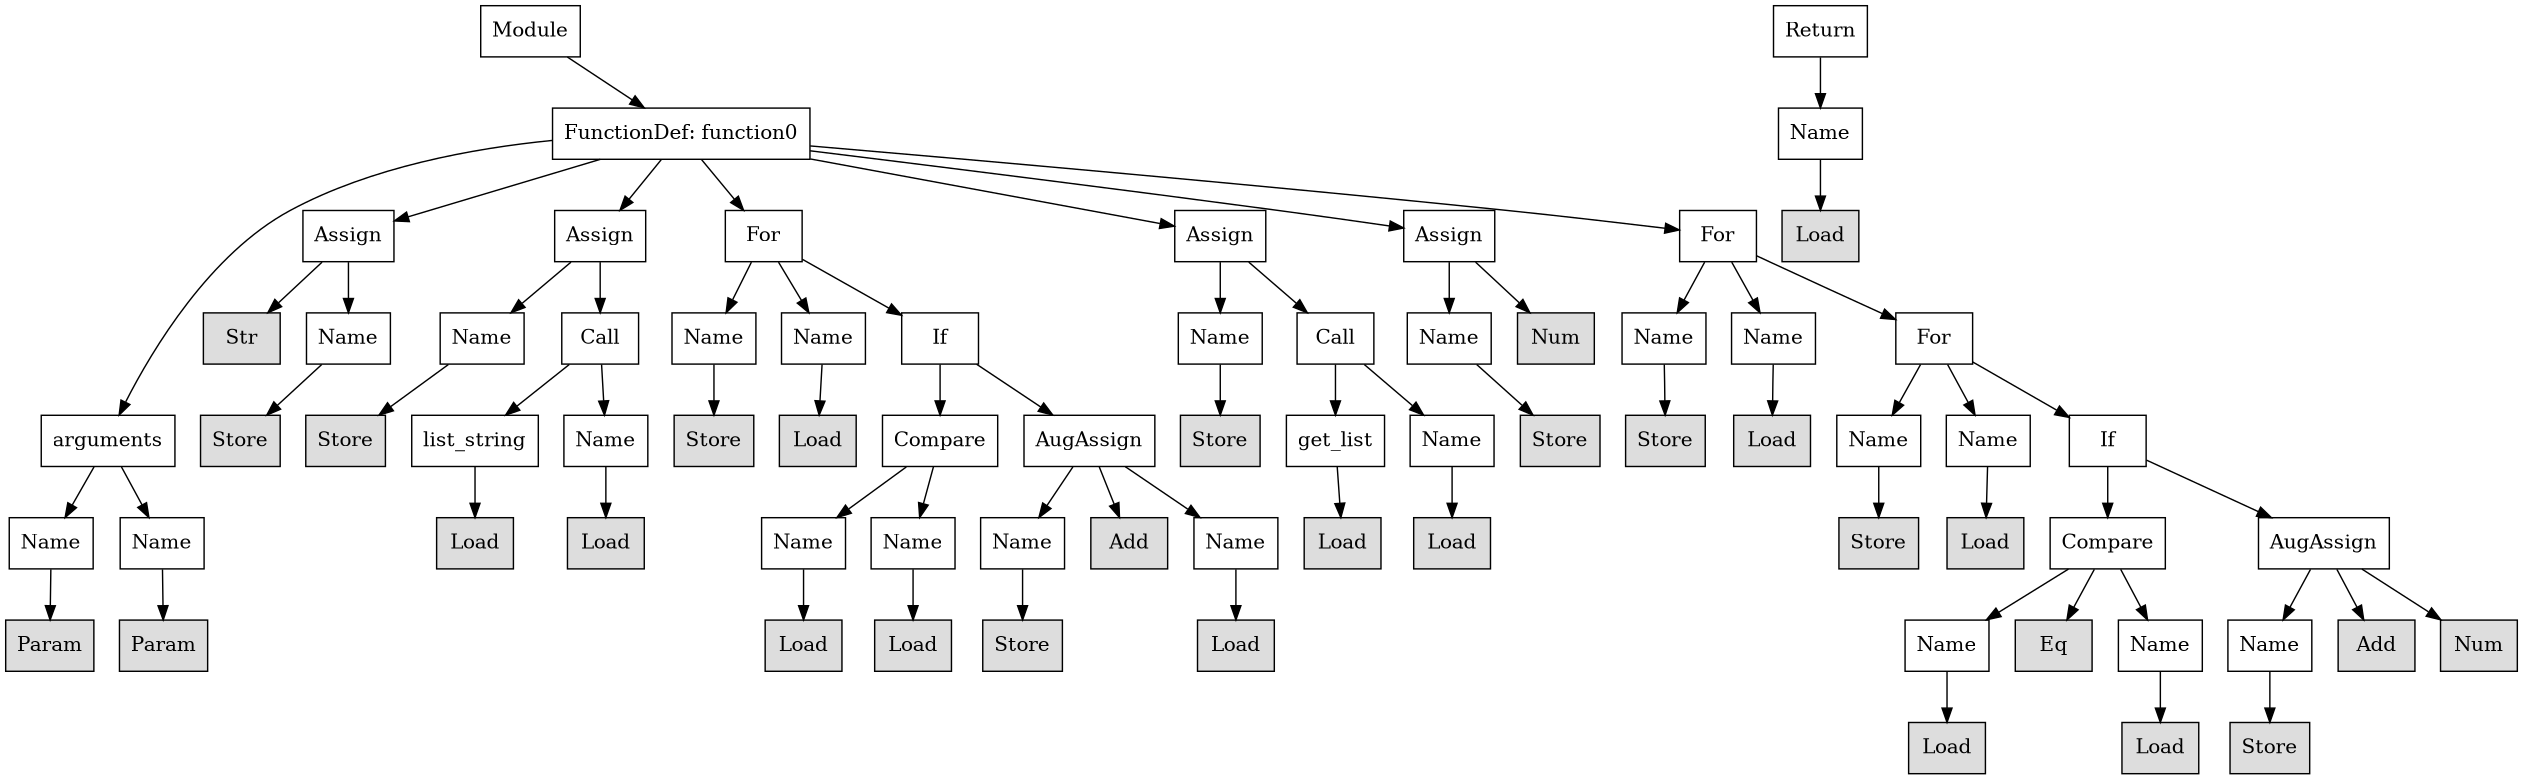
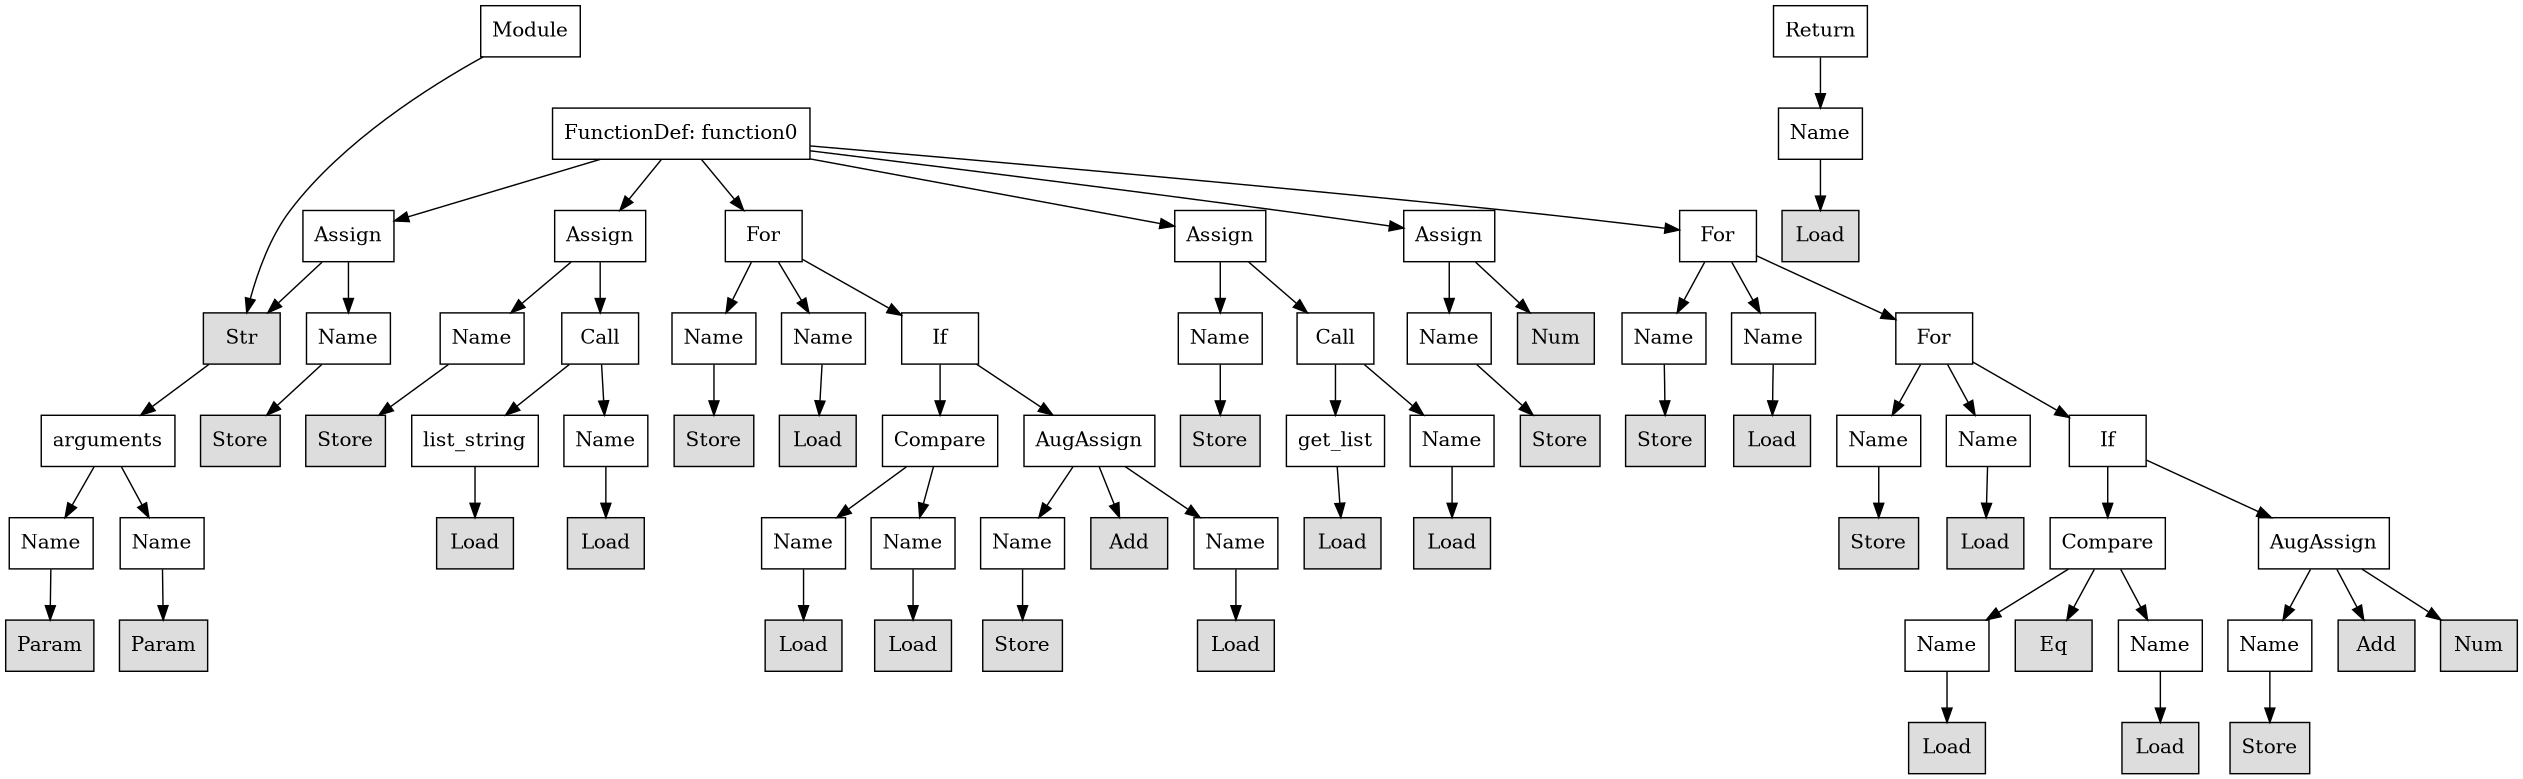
(600, 78) -> (342, 156)
(298, 207) -> (181, 385)
